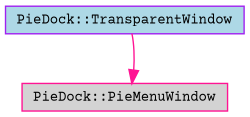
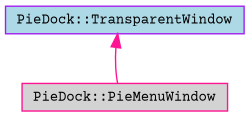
(134, 52) -> (116, 66)
